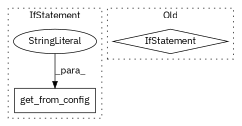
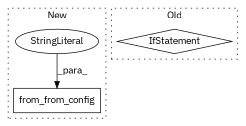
(55, 16) -> (57, 16)
(55, 101) -> (57, 101)
